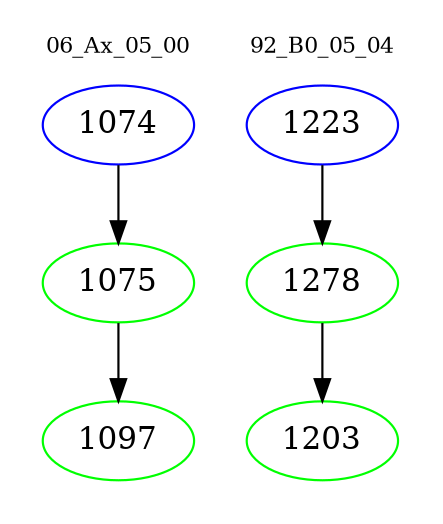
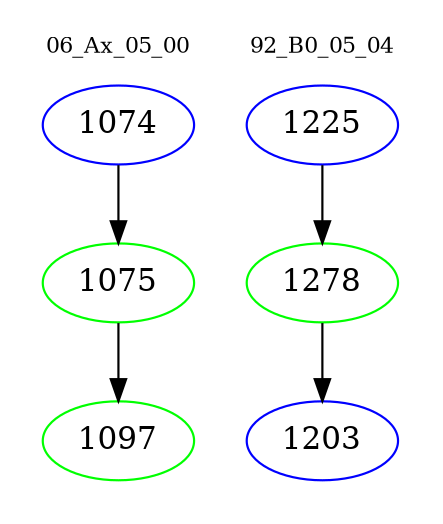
(322, 125) -> (322, 125)
(322, 441) -> (322, 441)
